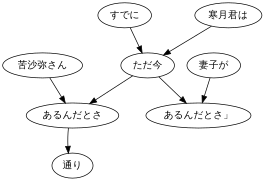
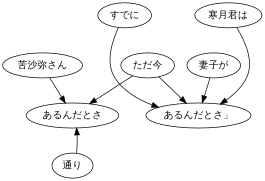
(135, 37) -> (114, 75)
(190, 39) -> (249, 67)
(68, 137) -> (77, 144)
